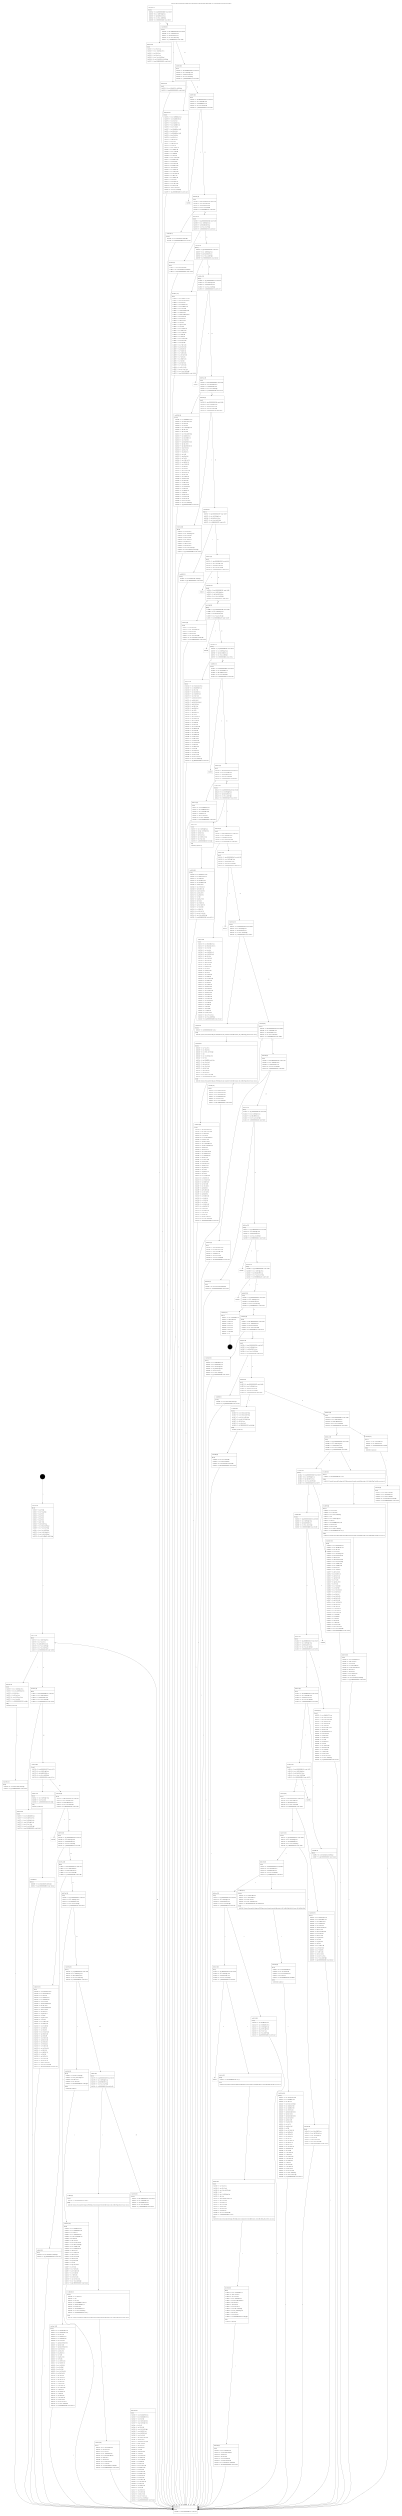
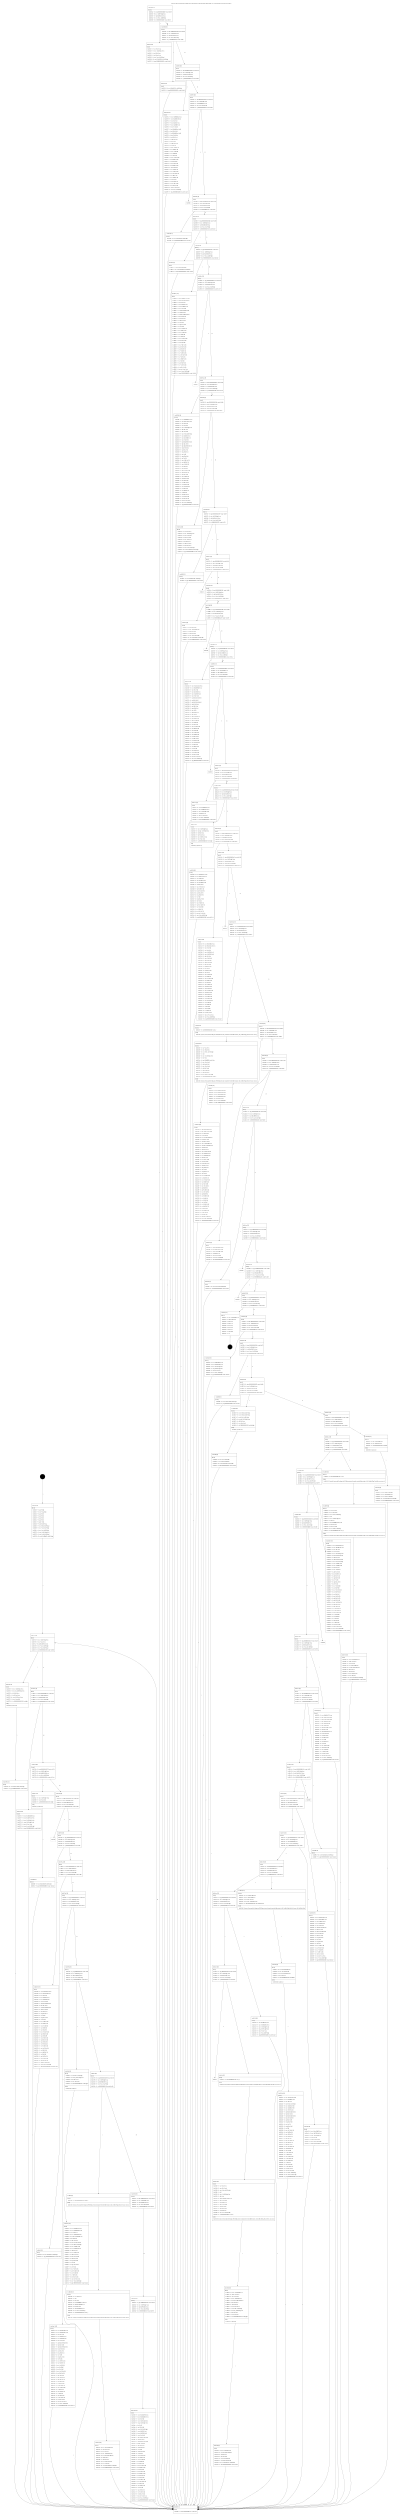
none -> (143, 2305)
